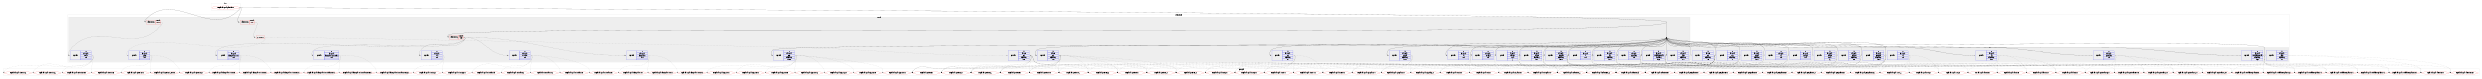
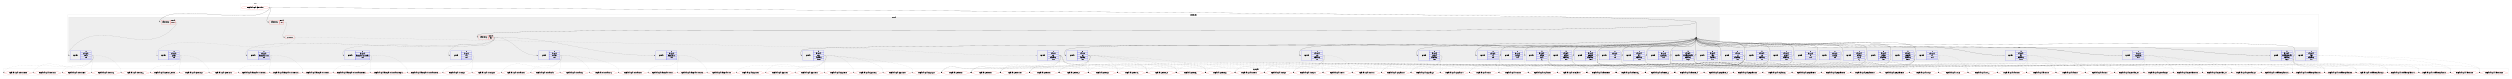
none -> (77, 73)
(1865, 73) -> (1777, 73)
(1982, 73) -> (2012, 73)
